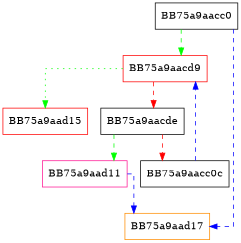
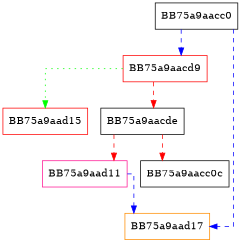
(181, 39) -> (181, 39)
(196, 125) -> none
(114, 144) -> (114, 144)
